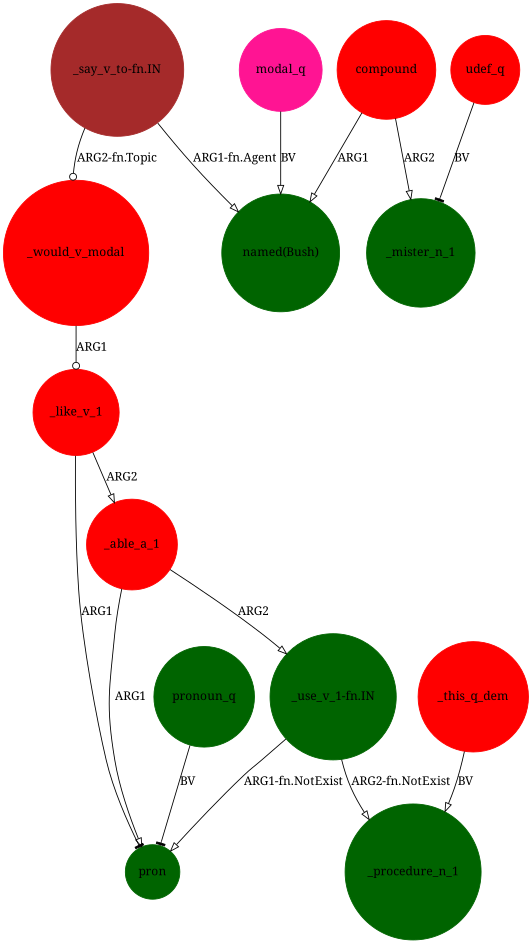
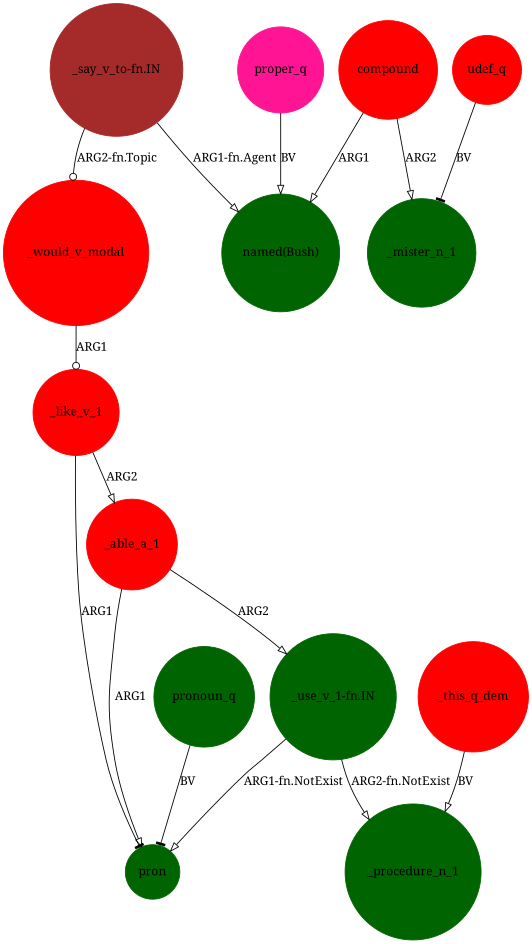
(281, 70) -> (281, 70)
